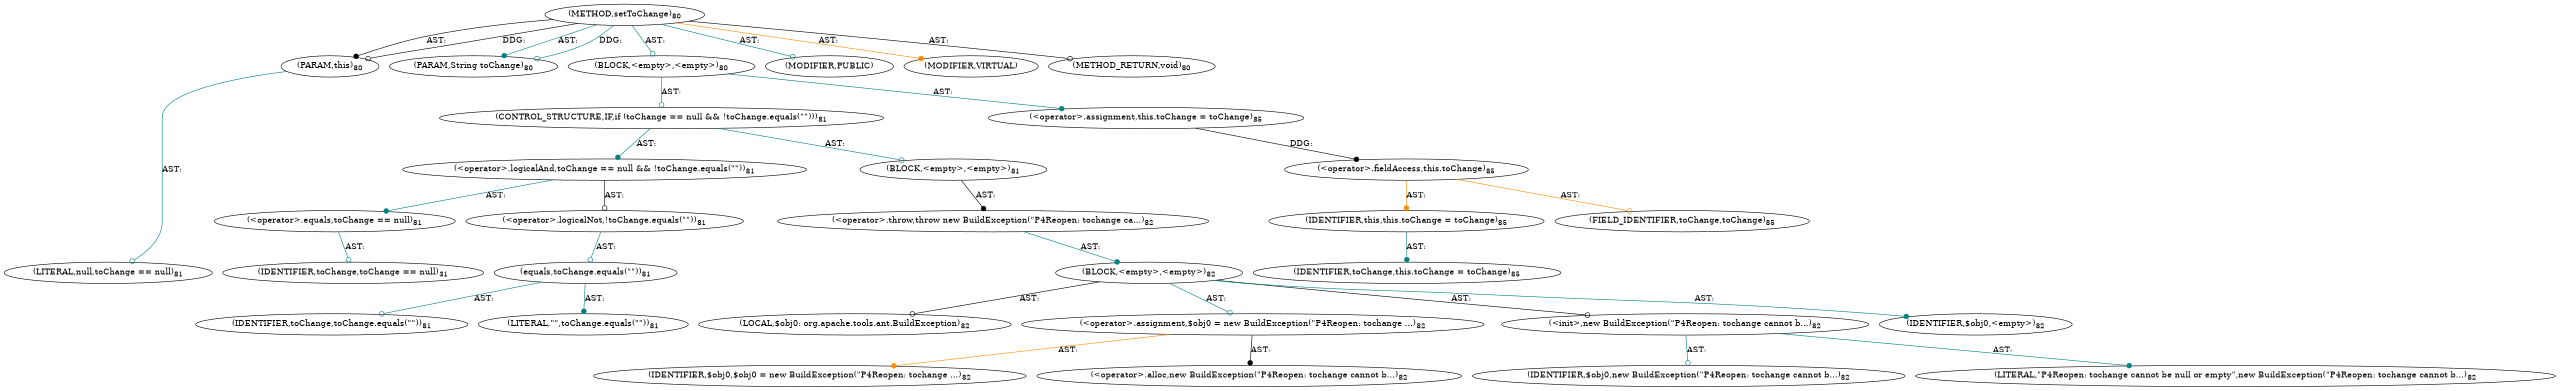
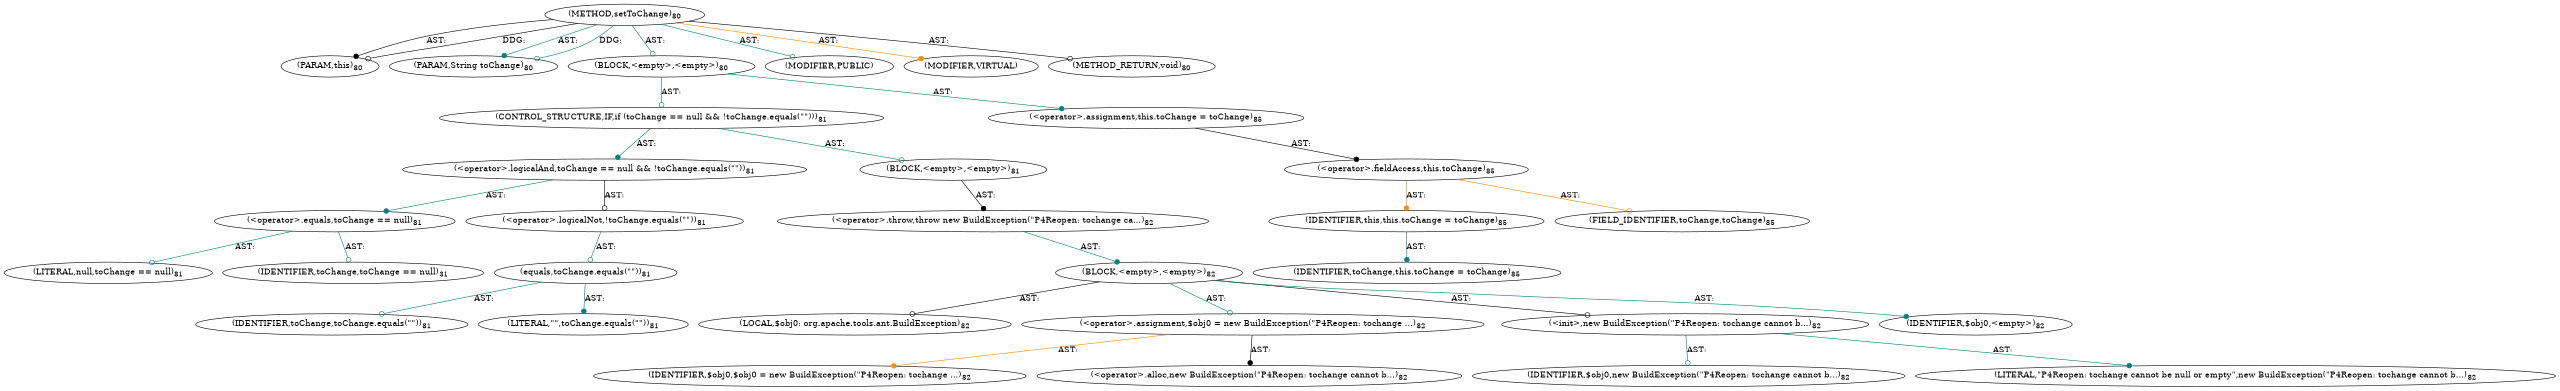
(162, 125) -> (223, 247)
(1303, 144) -> (1303, 144)
